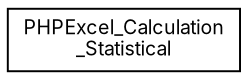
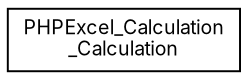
(124, 40) -> (124, 40)
